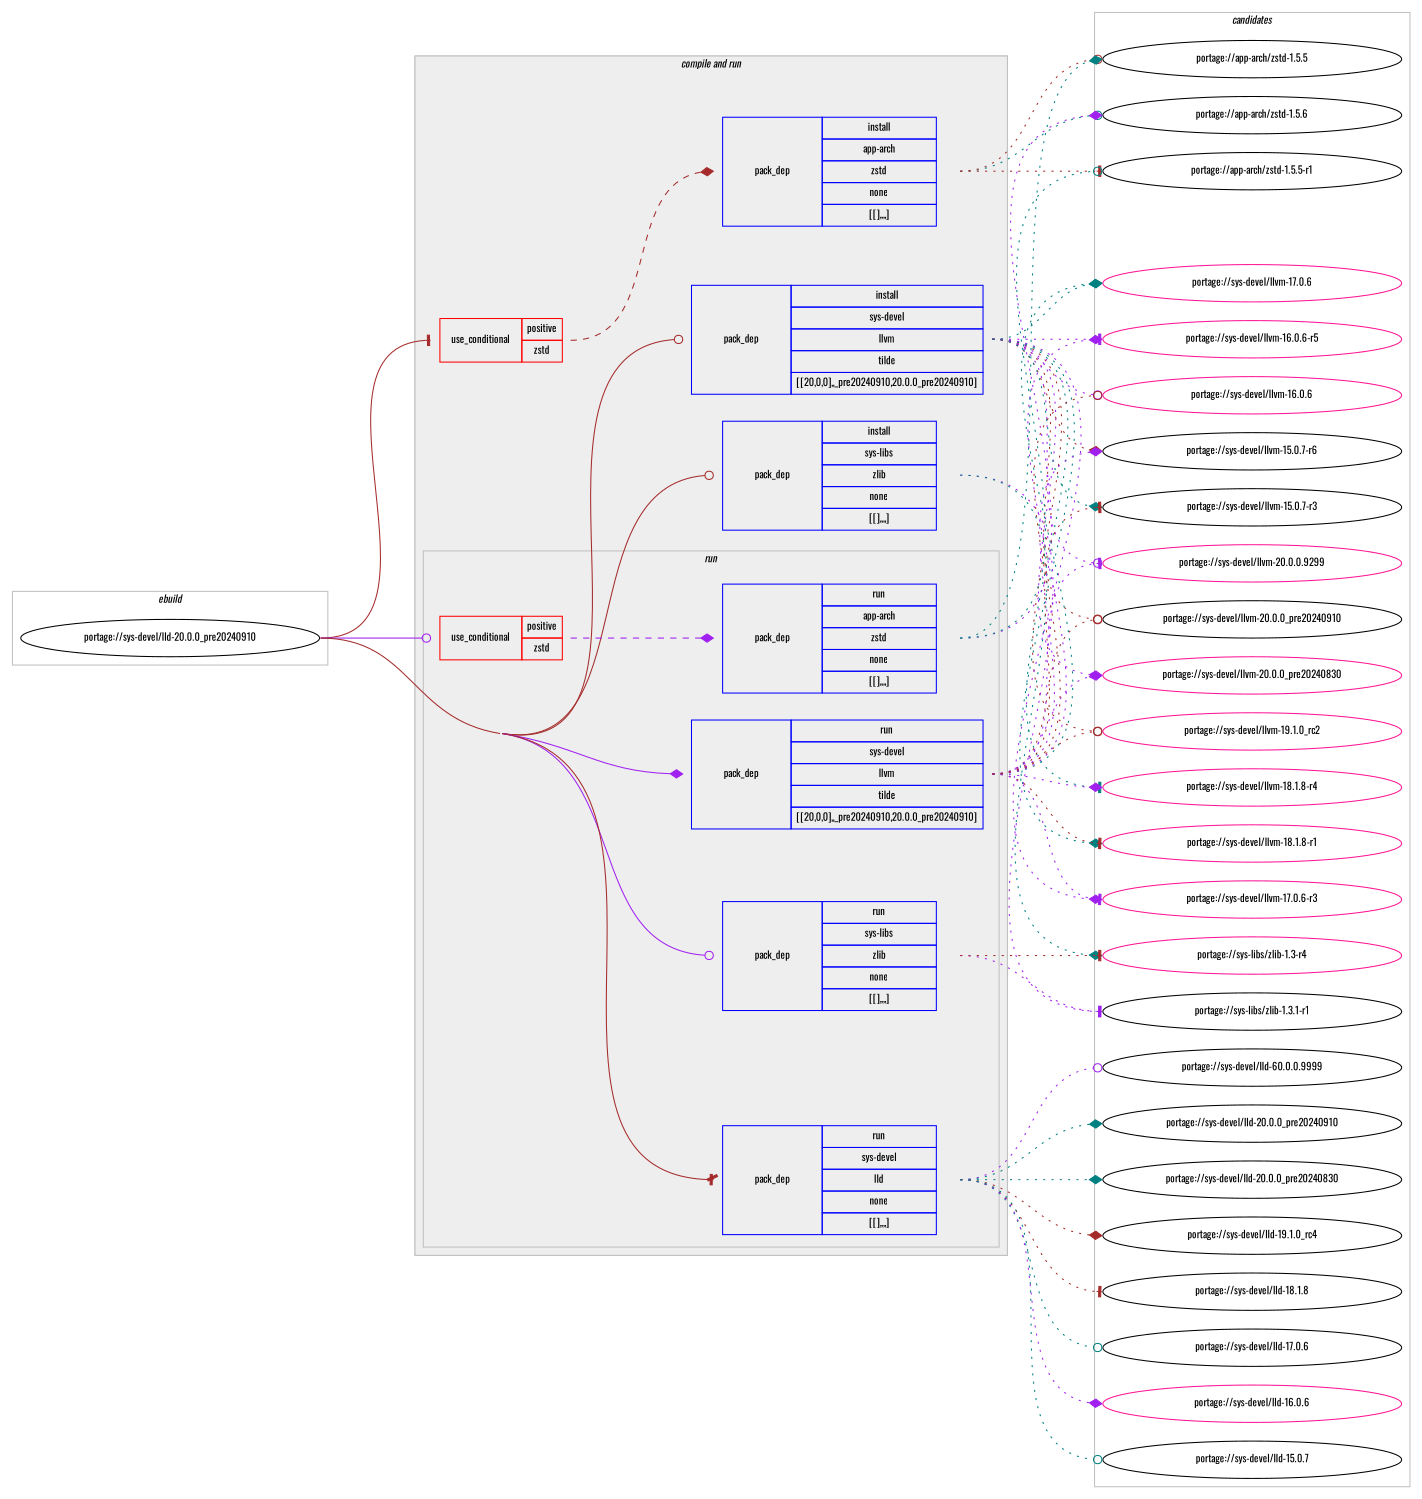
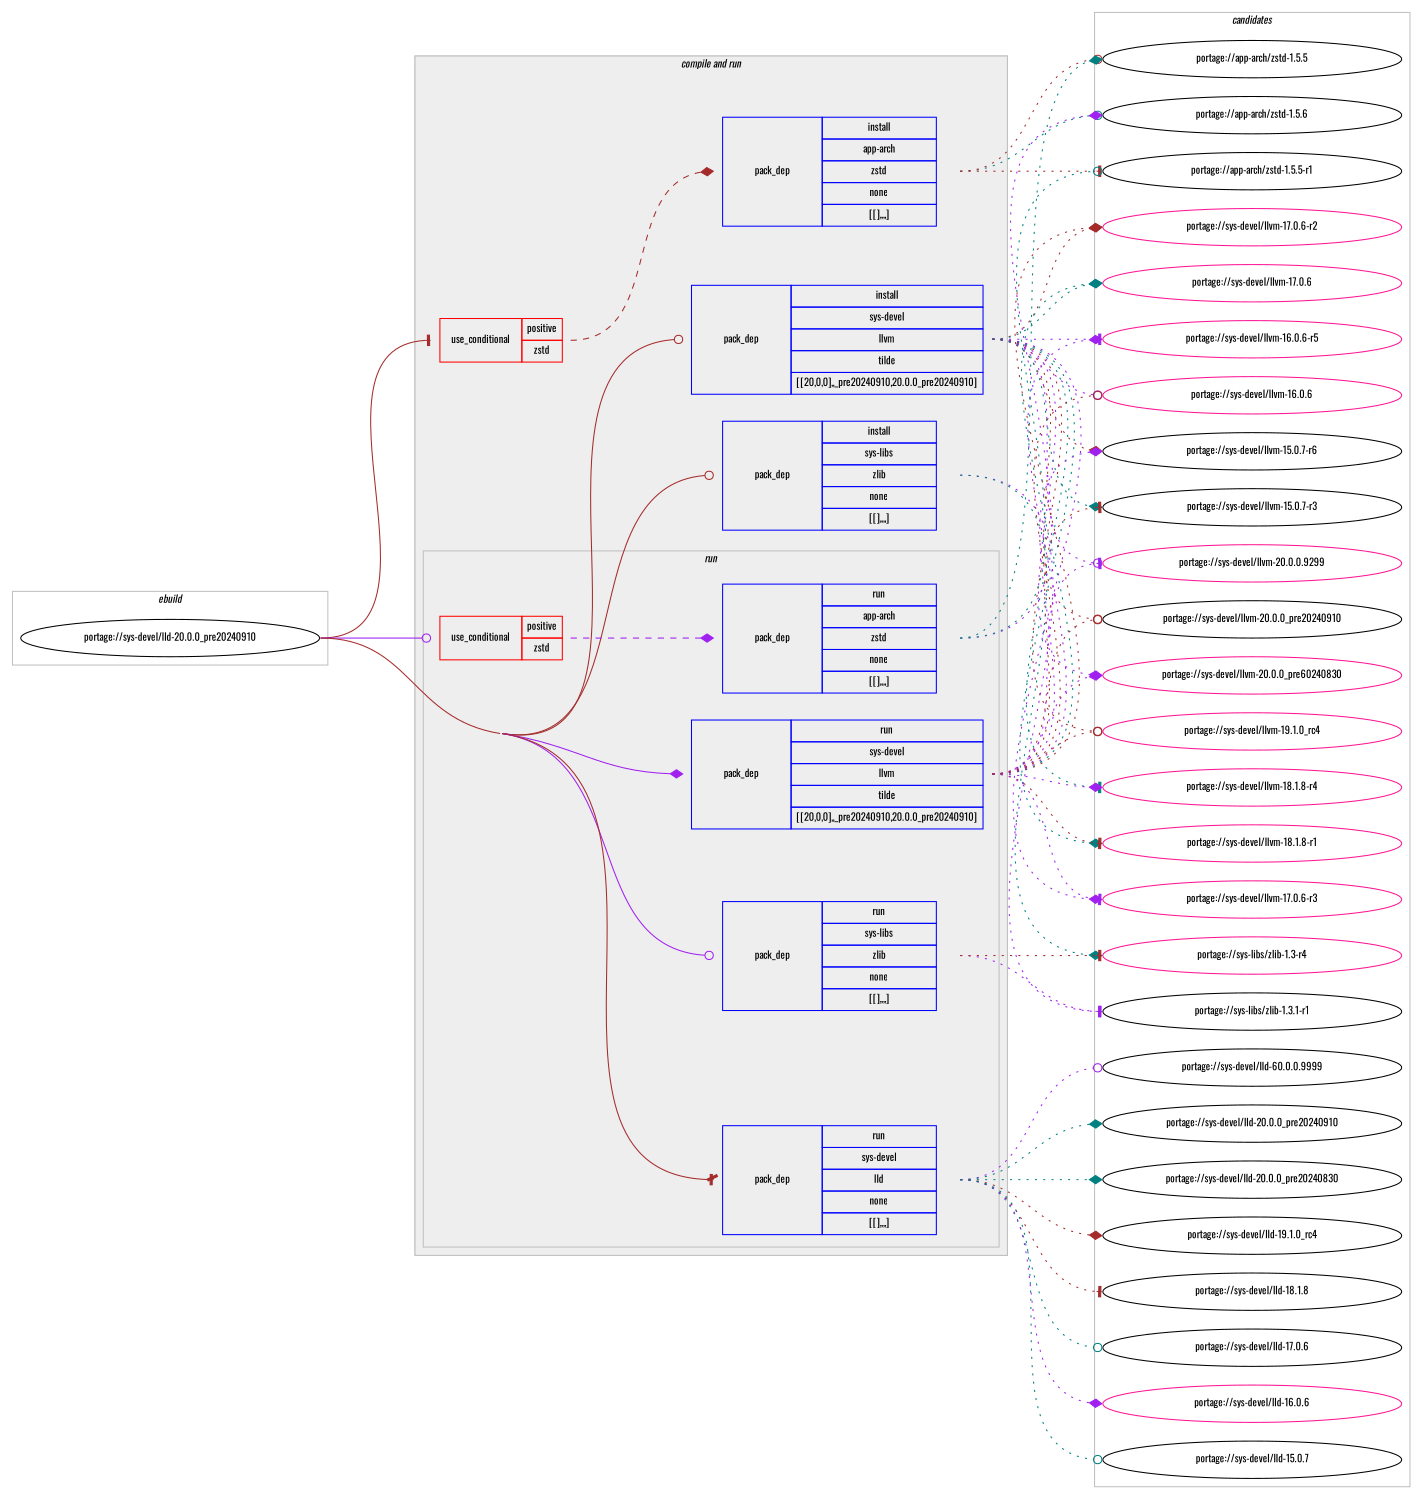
none -> (1252, 227)
(1252, 675) -> (1252, 675)
(1252, 731) -> (1252, 731)
